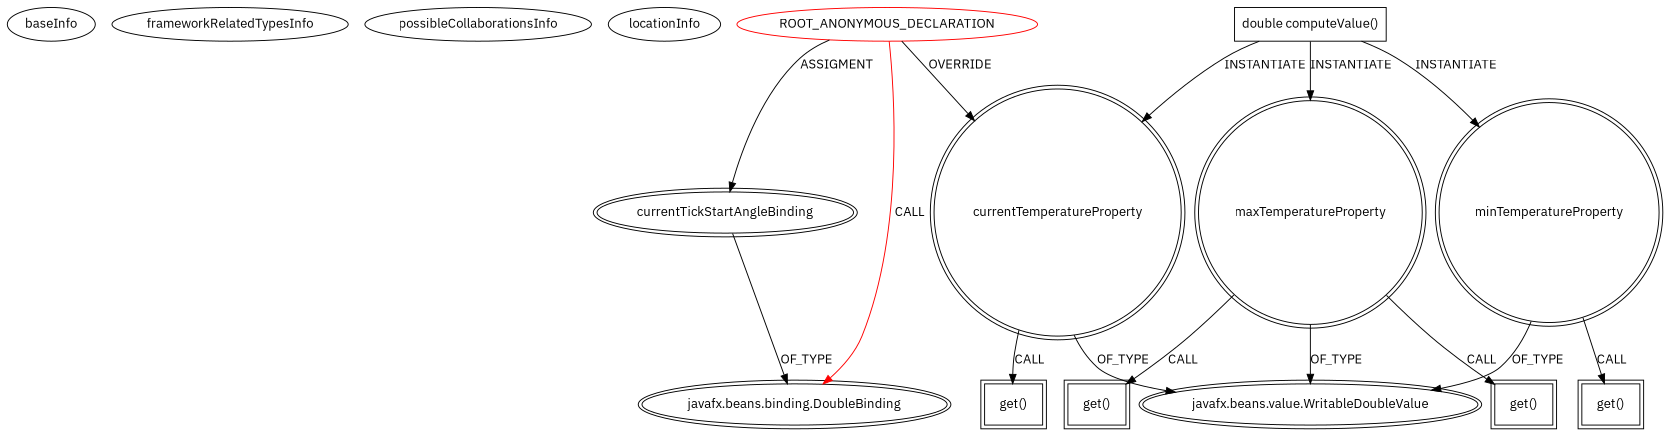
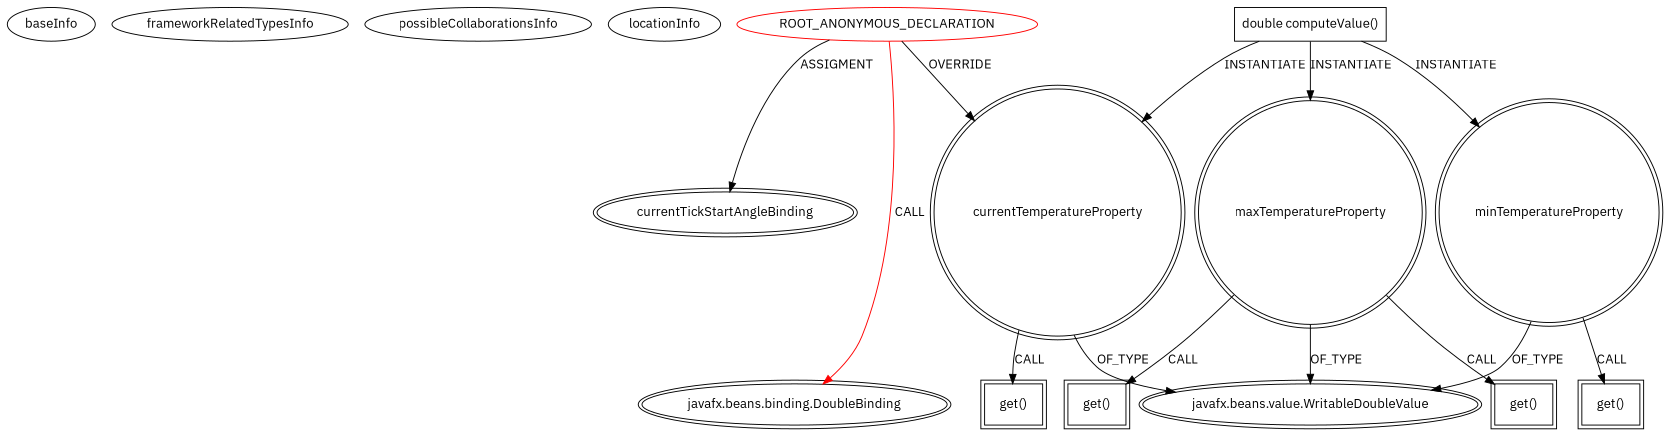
(758, 304) -> none
